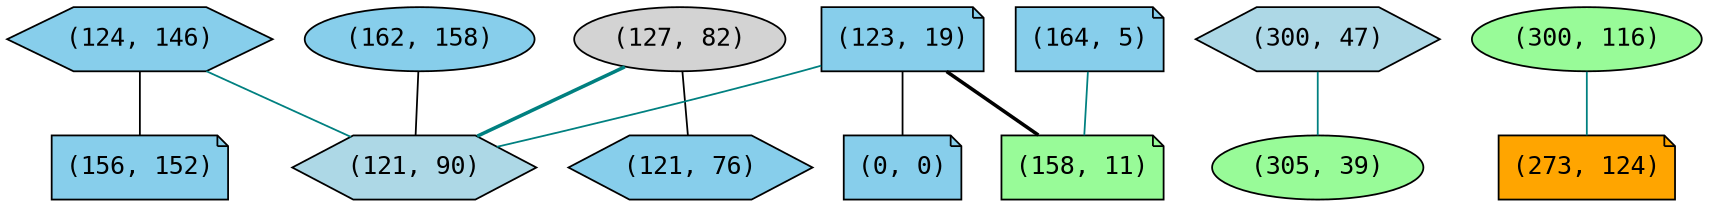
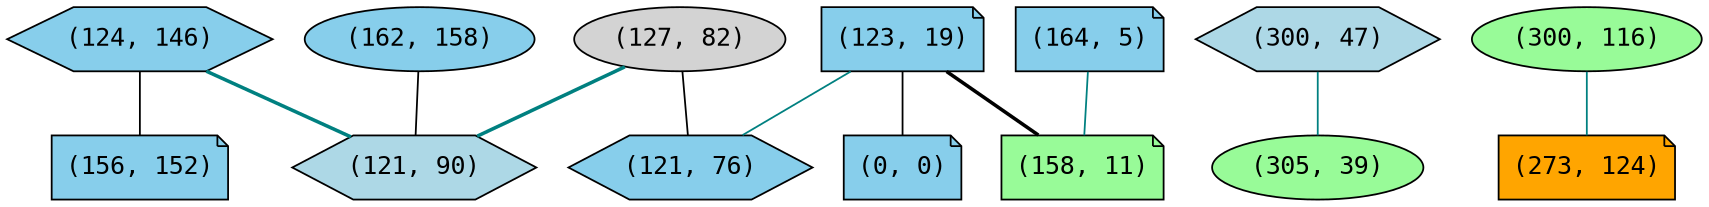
(279, 104) -> (279, 104)
(659, 108) -> (797, 103)
